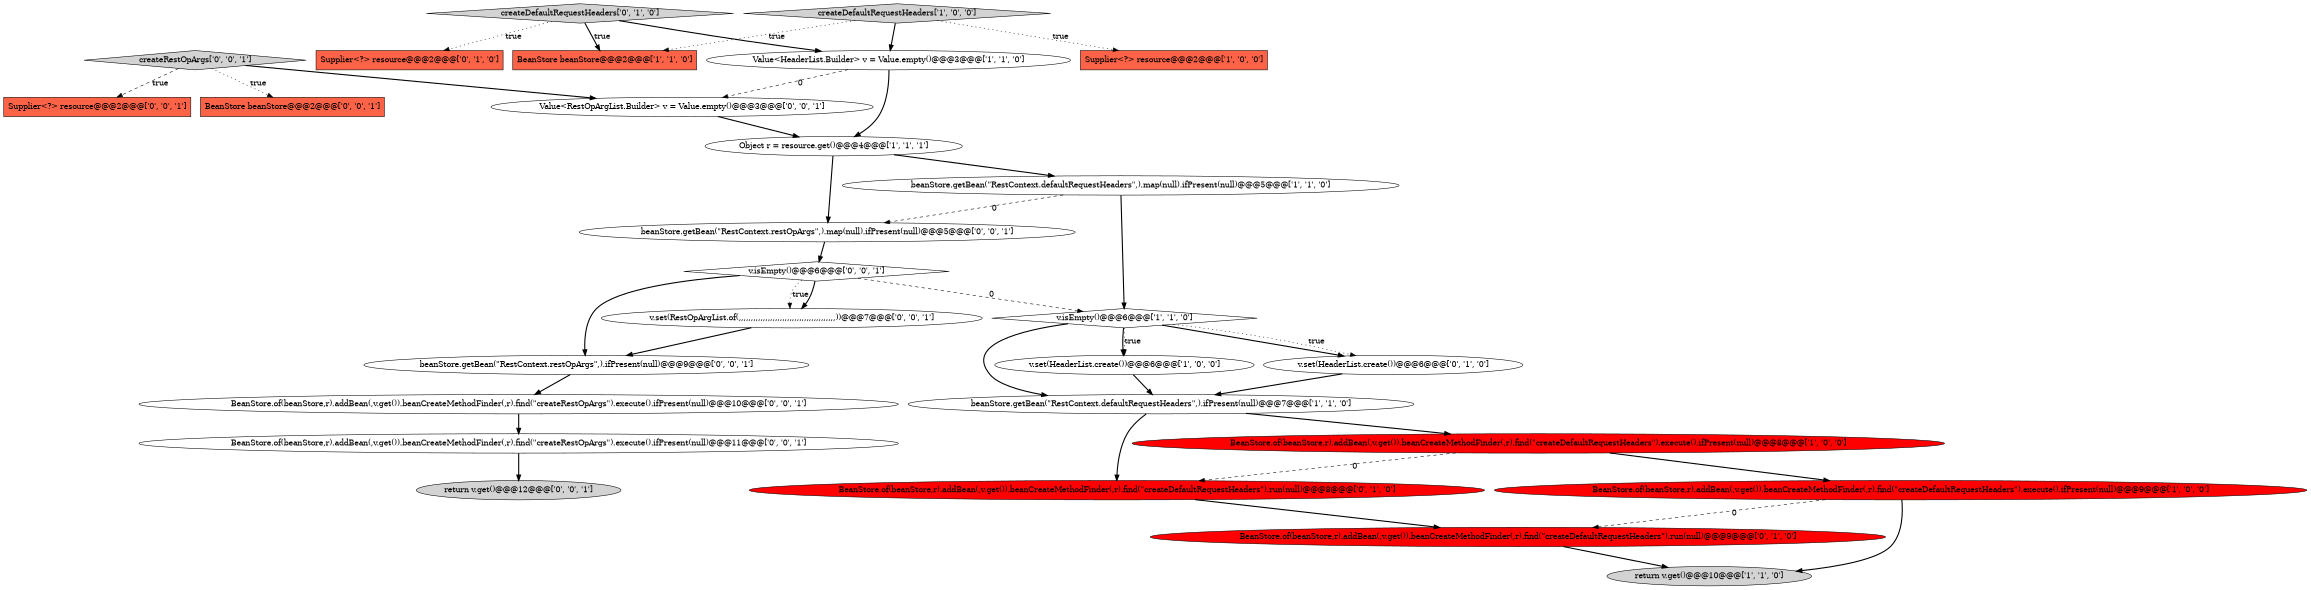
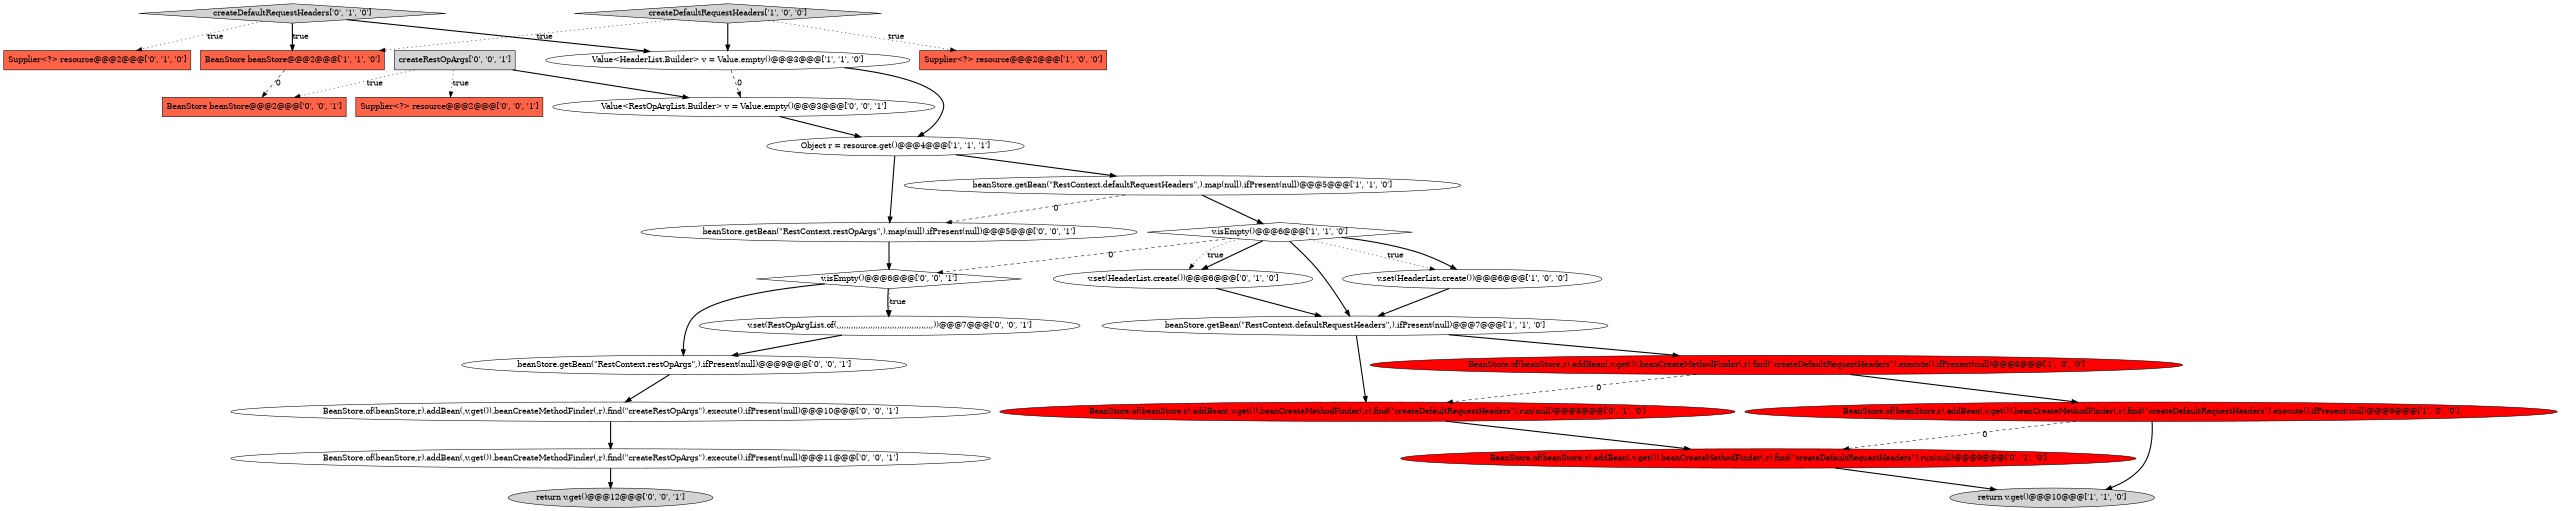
(195, 60) -> (455, 60)
(150, 82) -> (452, 81)
none -> (275, 82)
(968, 294) -> (1087, 255)
